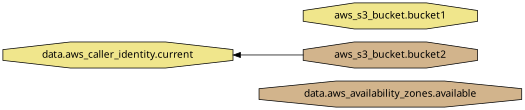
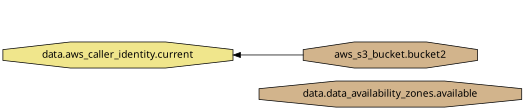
(390, 16) -> none
(390, 94) -> (390, 94)
